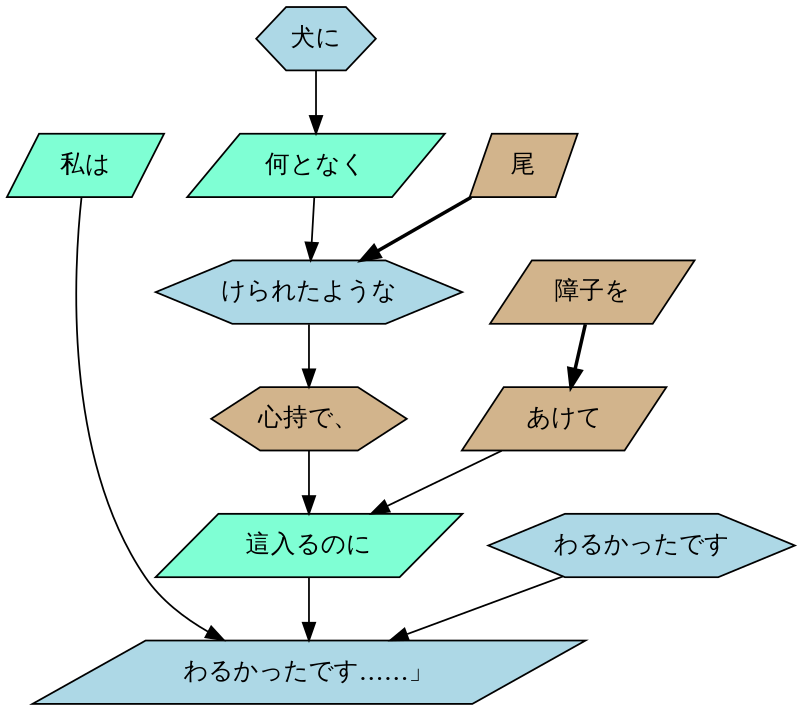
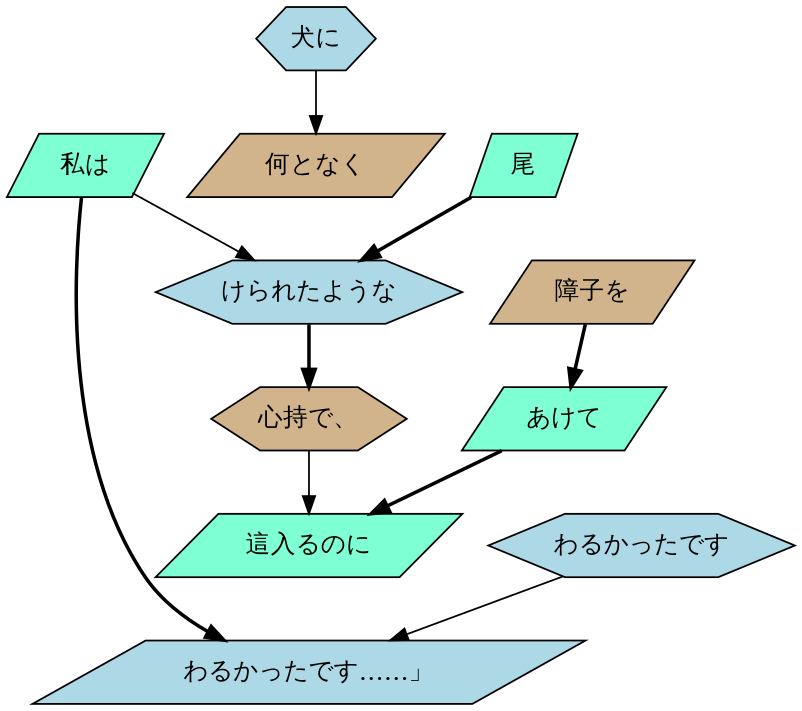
(316, 165) -> (316, 165)
(524, 165) -> (524, 165)
(313, 220) -> (186, 222)
(309, 347) -> (309, 347)
(564, 419) -> (564, 419)
(89, 434) -> (89, 434)
(444, 478) -> (444, 478)
(309, 600) -> none
